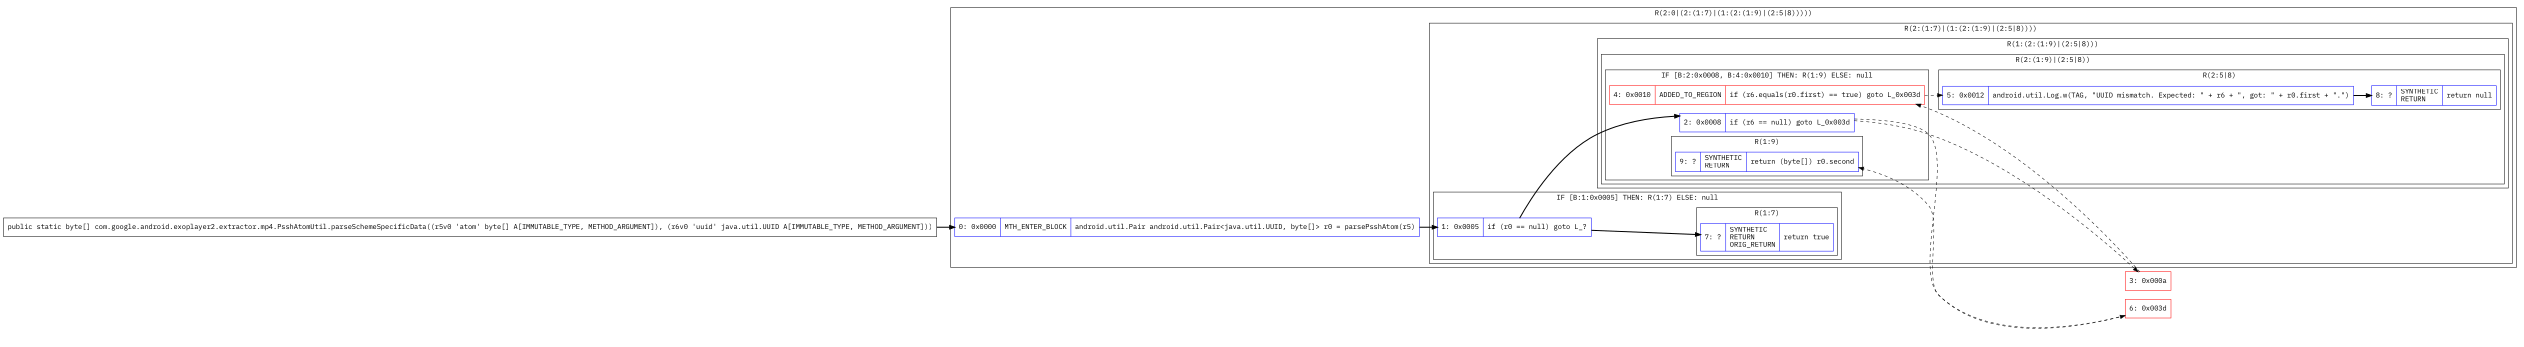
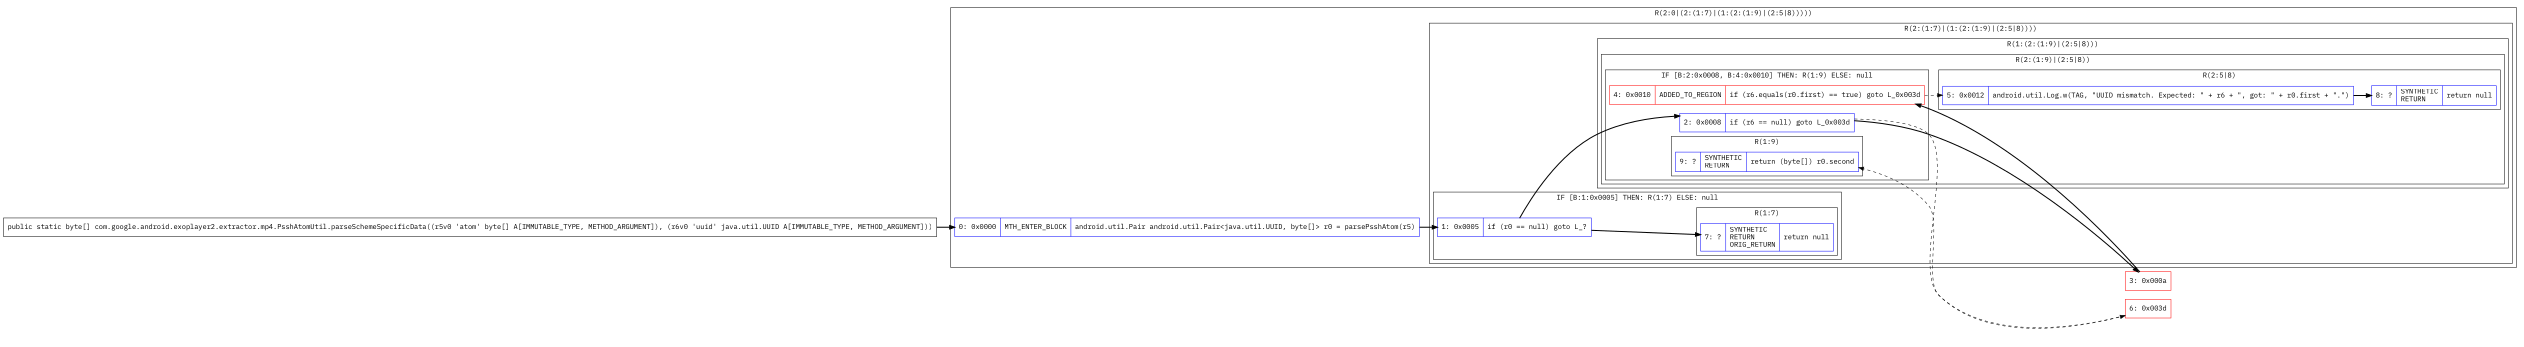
(2006, 171) -> (2006, 171)
(2040, 176) -> (2040, 176)
(1806, 237) -> (1806, 237)
